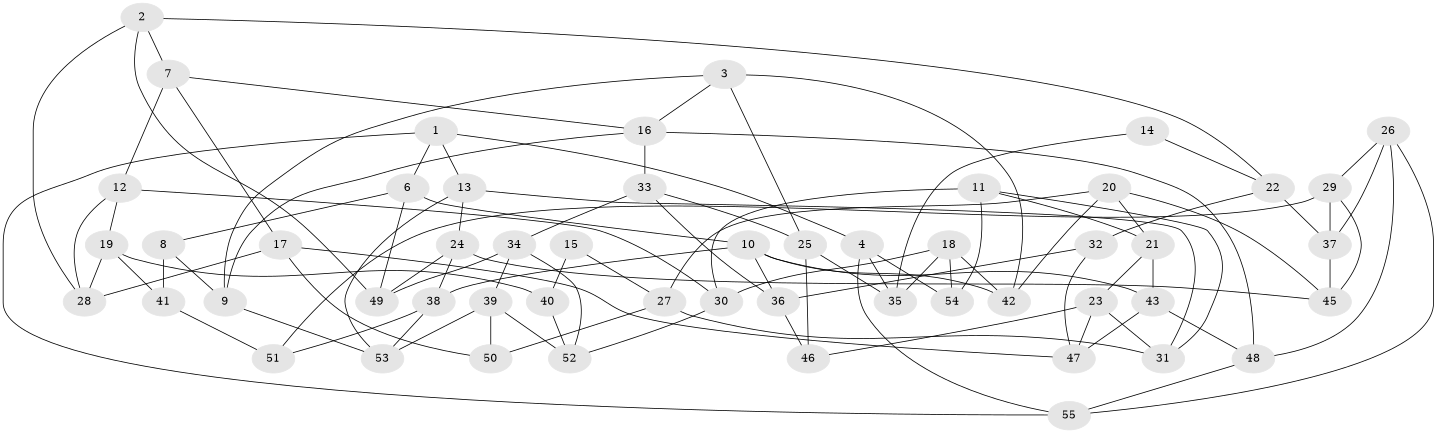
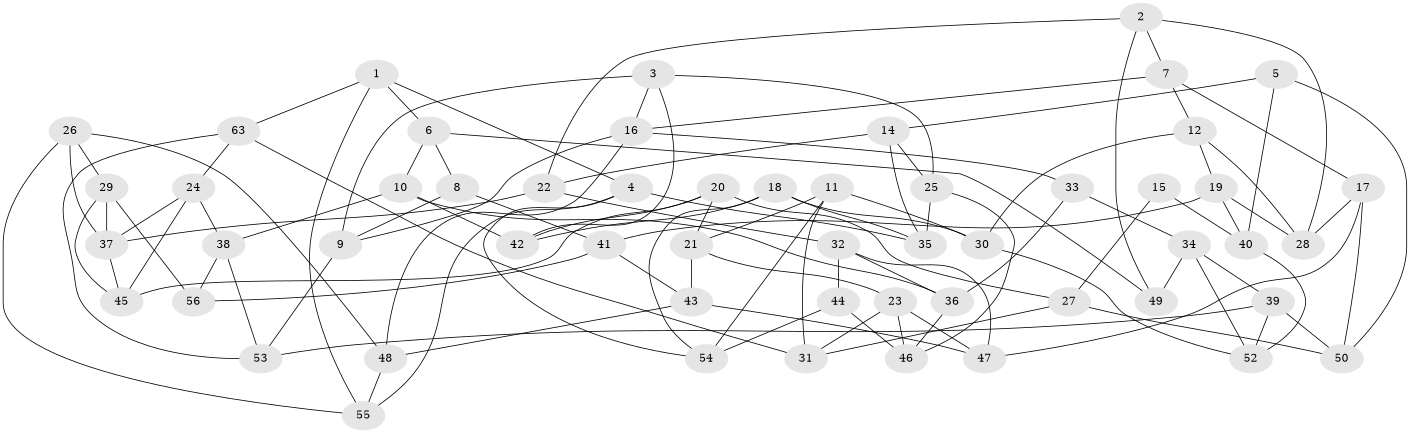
none -> (1276, 74)
(465, 188) -> (239, 131)
(727, 213) -> (910, 160)
(988, 272) -> (644, 271)
(413, 276) -> (150, 217)
none -> (838, 302)
(273, 359) -> (194, 302)
